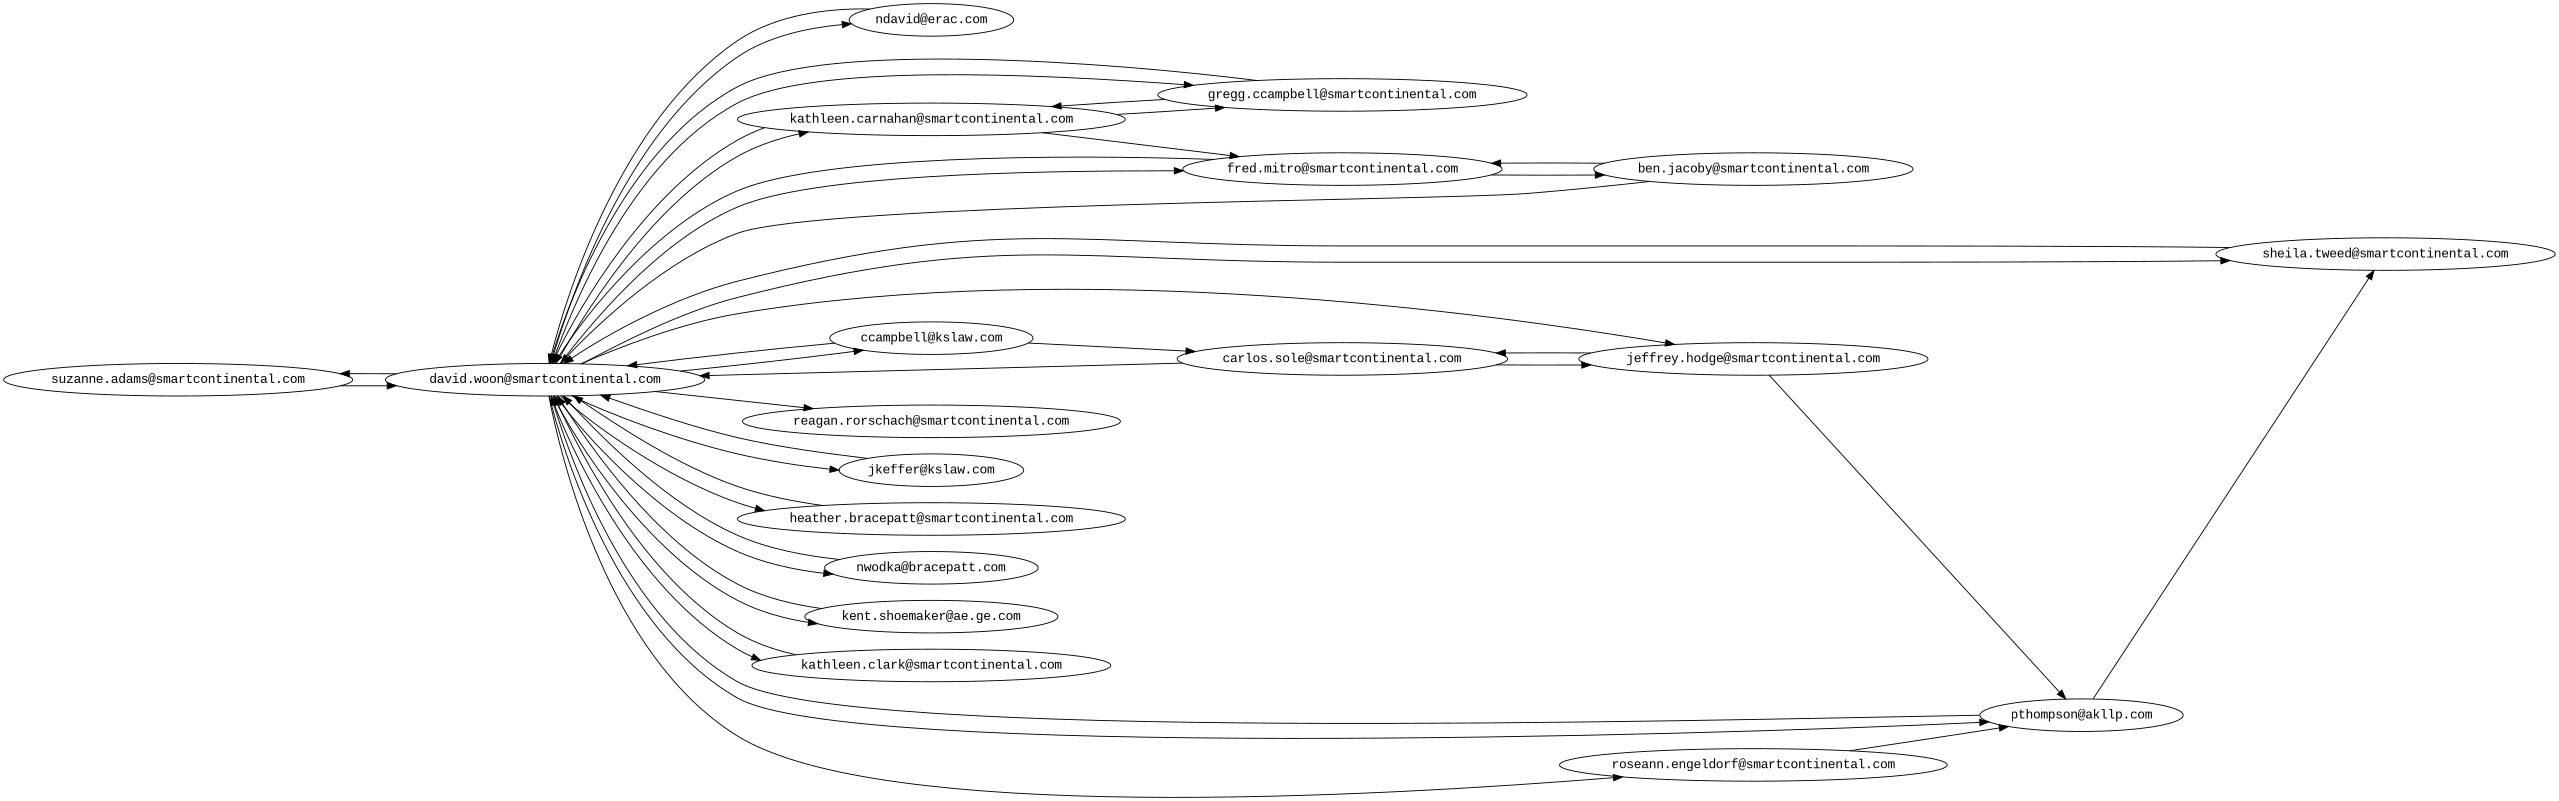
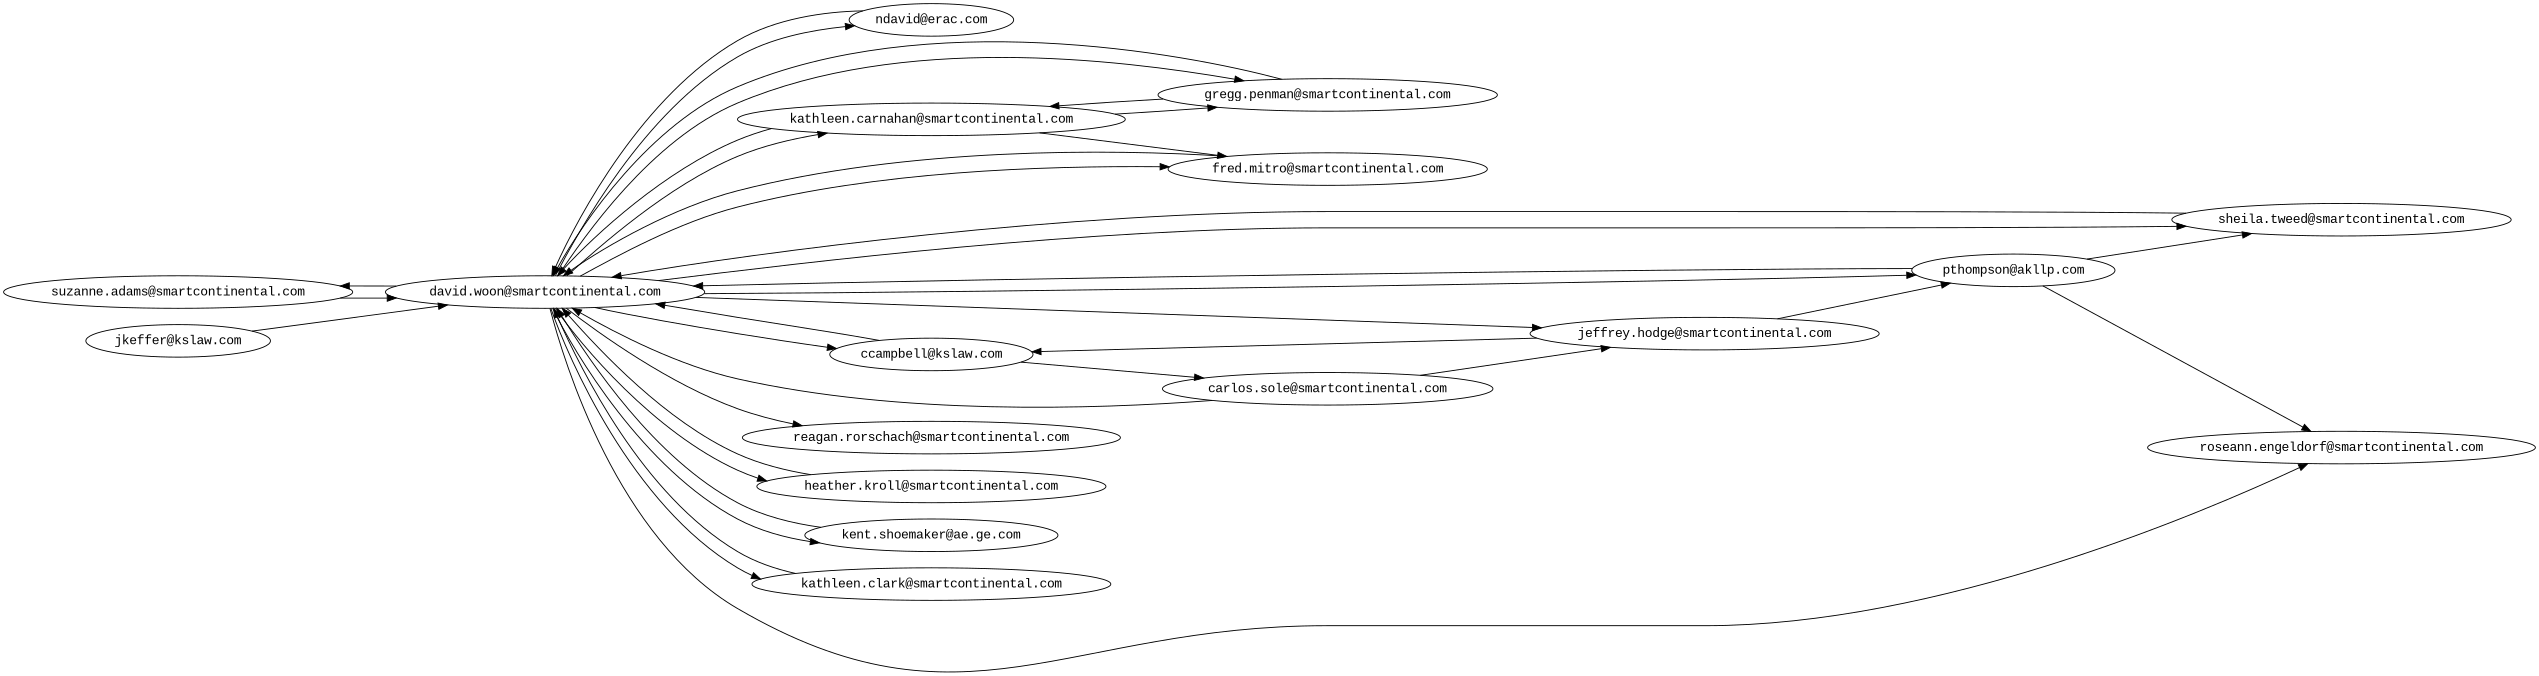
(1342, 95) -> (1328, 95)
(1753, 169) -> none
(1548, 353) -> (1289, 345)
(698, 443) -> none
(931, 519) -> (931, 486)
(931, 568) -> none
(1924, 739) -> (2173, 356)
